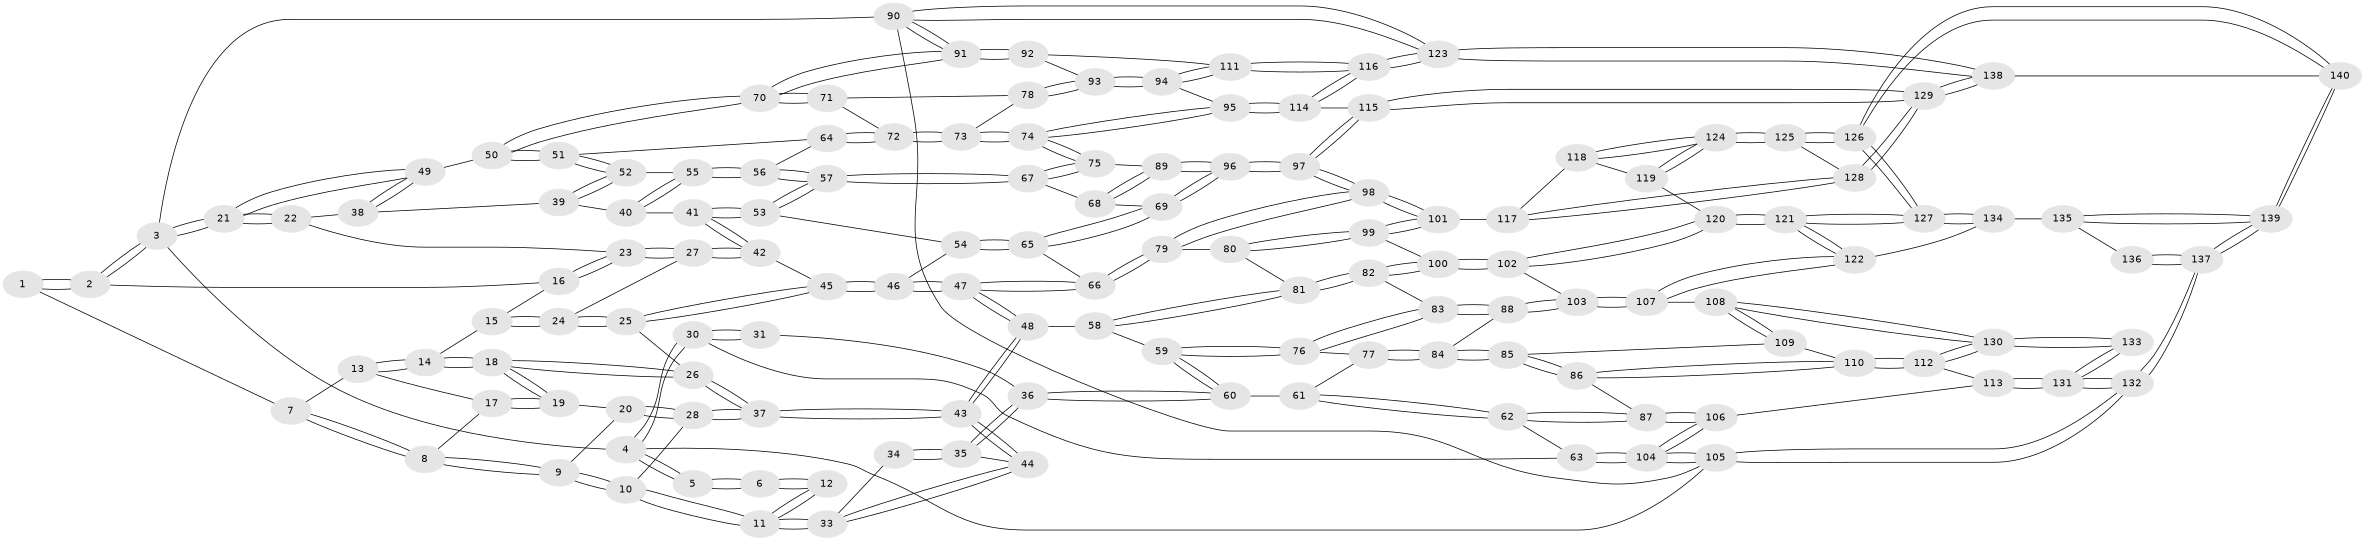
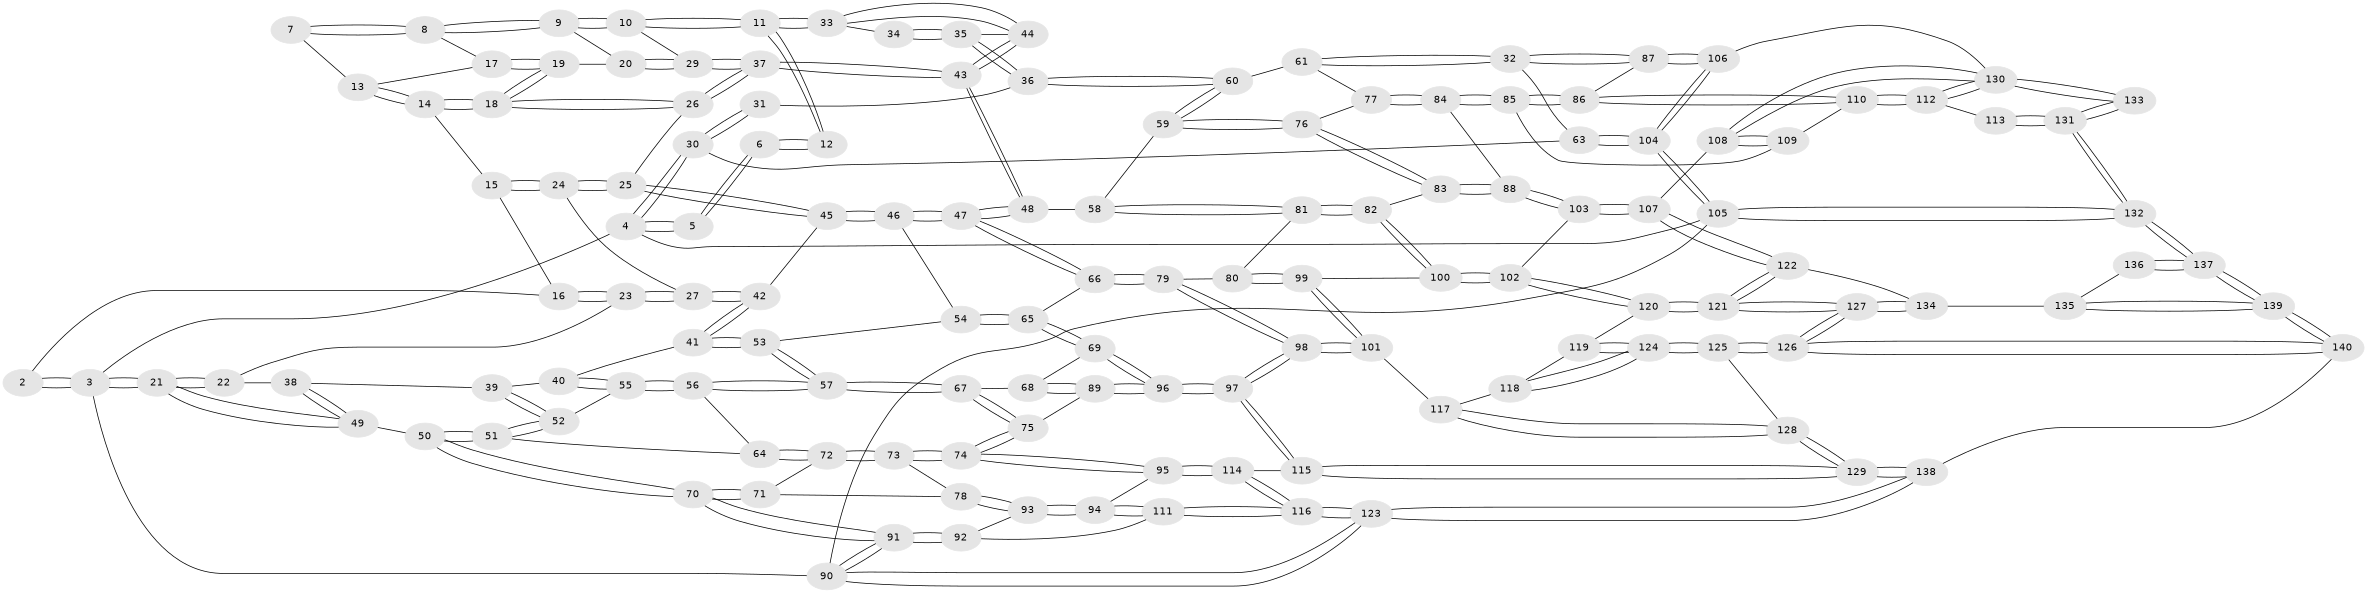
(23, 284) -> none
(1855, 401) -> (1864, 26)
(693, 415) -> (693, 64)
(1508, 417) -> (1510, 59)
